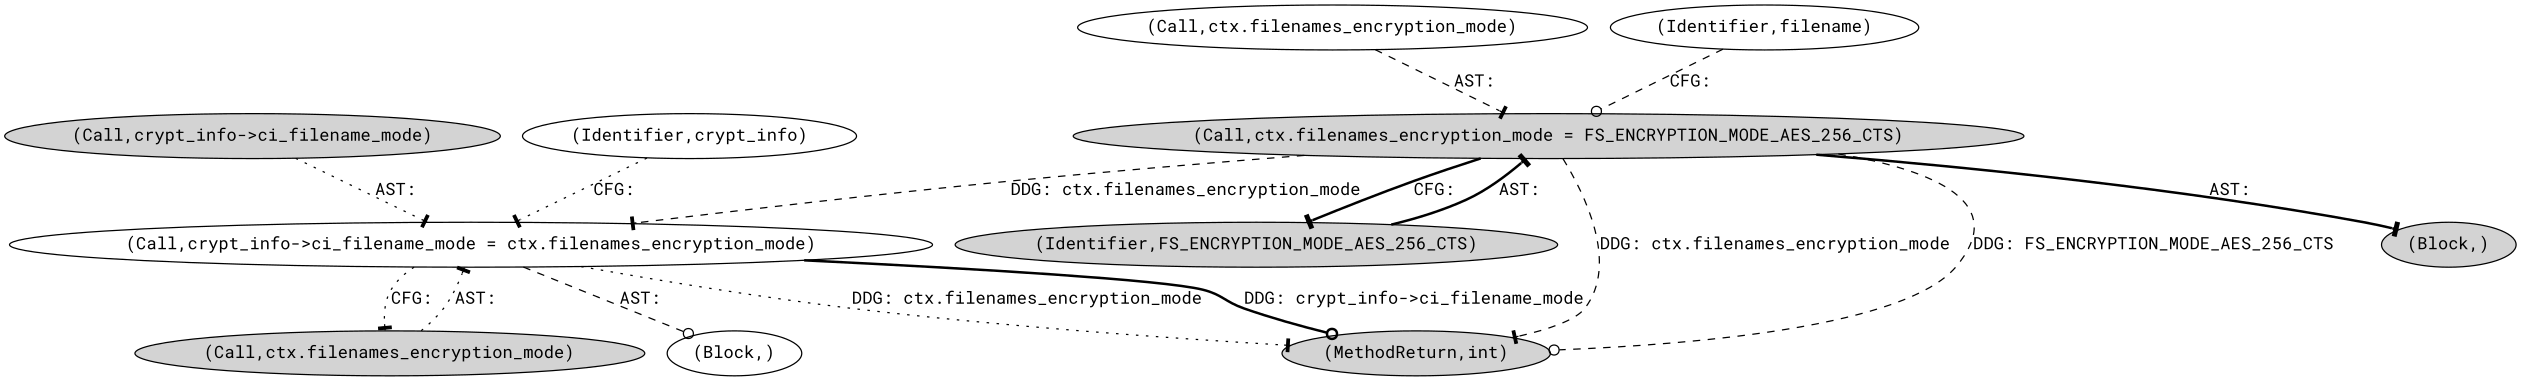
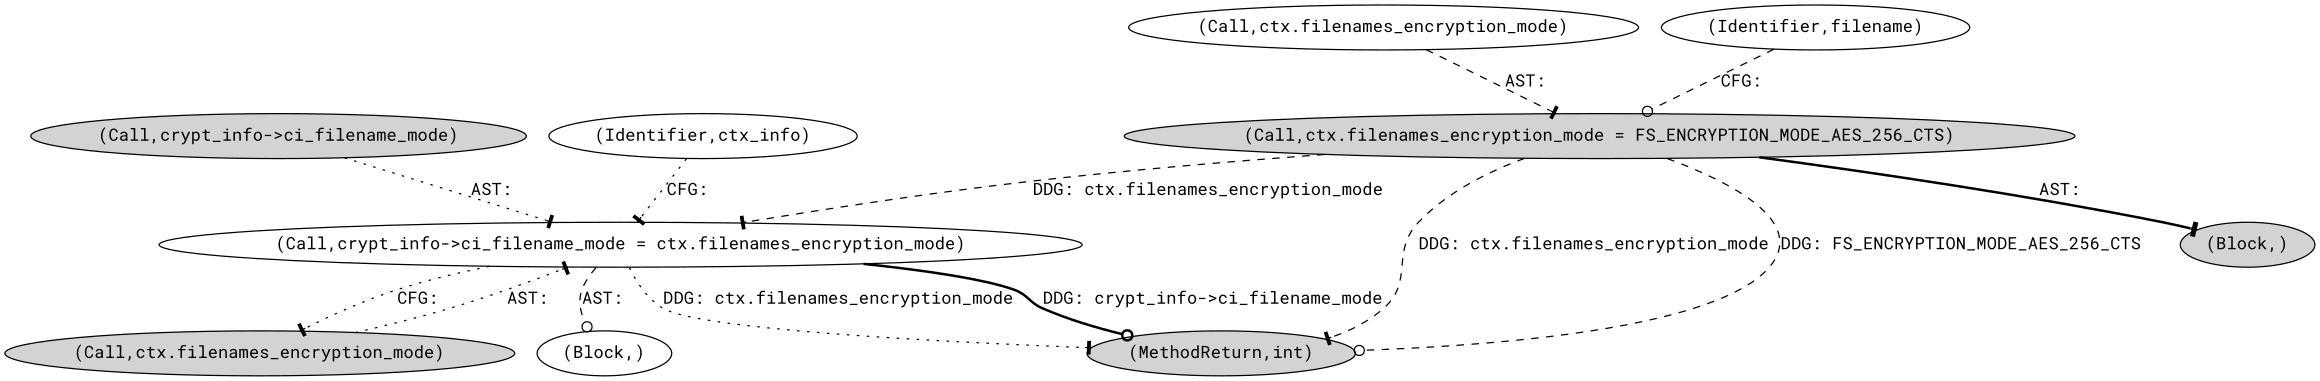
(690, 136) -> (703, 136)
(1256, 245) -> none
